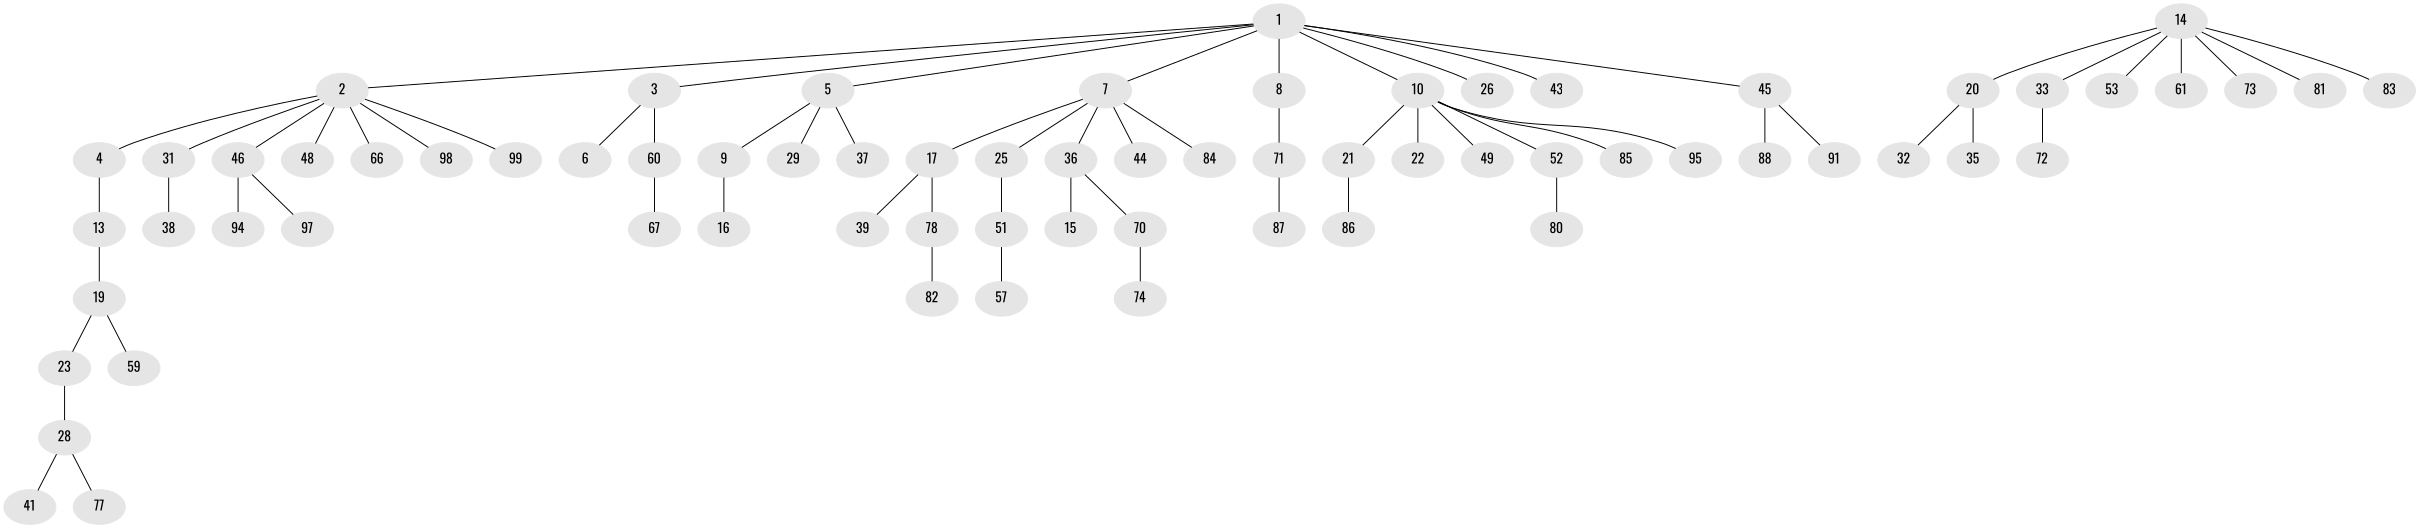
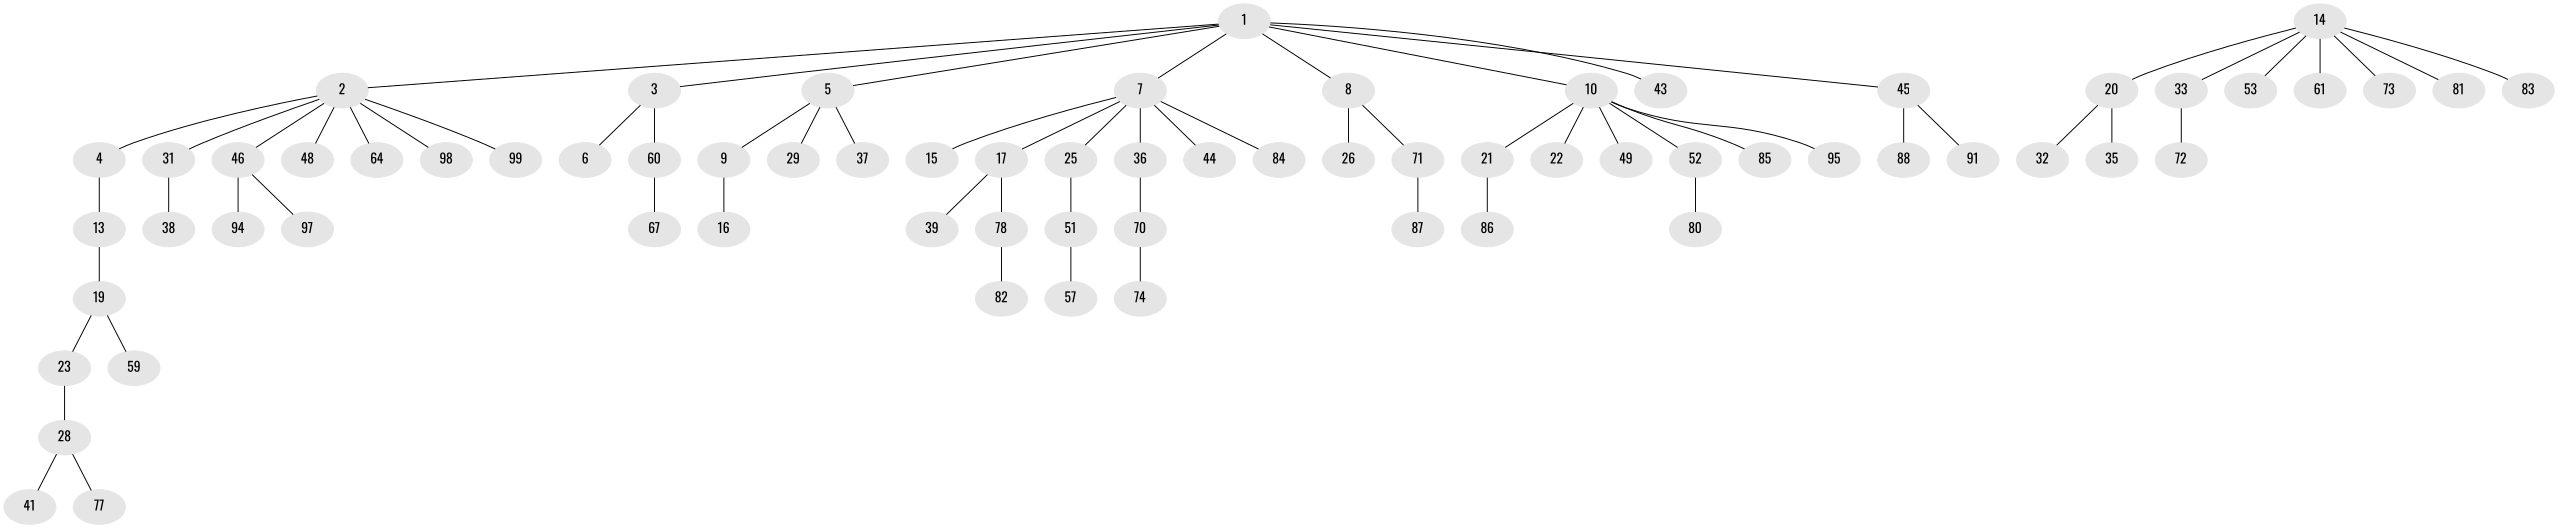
(1386, 51) -> (1348, 125)
(377, 160) -> (377, 160)
(1071, 195) -> (1033, 120)
